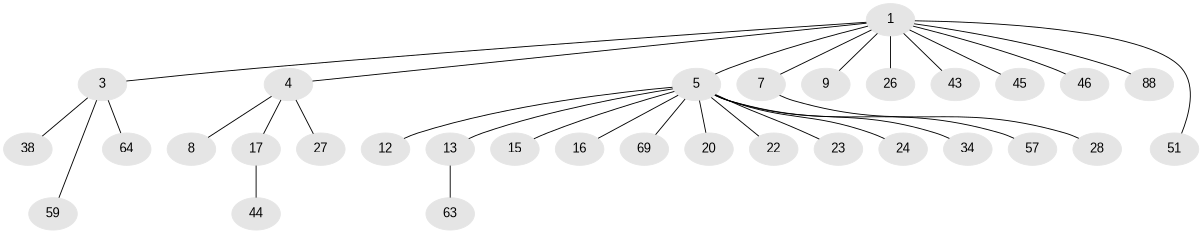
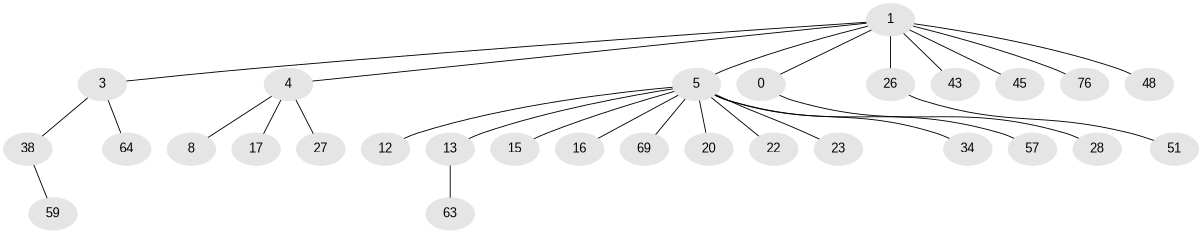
(1086, 34) -> (1031, 119)
(761, 84) -> (761, 84)
(826, 84) -> none
(1085, 84) -> (1085, 84)
(1149, 84) -> (1149, 84)
(78, 149) -> (40, 182)
(903, 149) -> none
(256, 214) -> none
